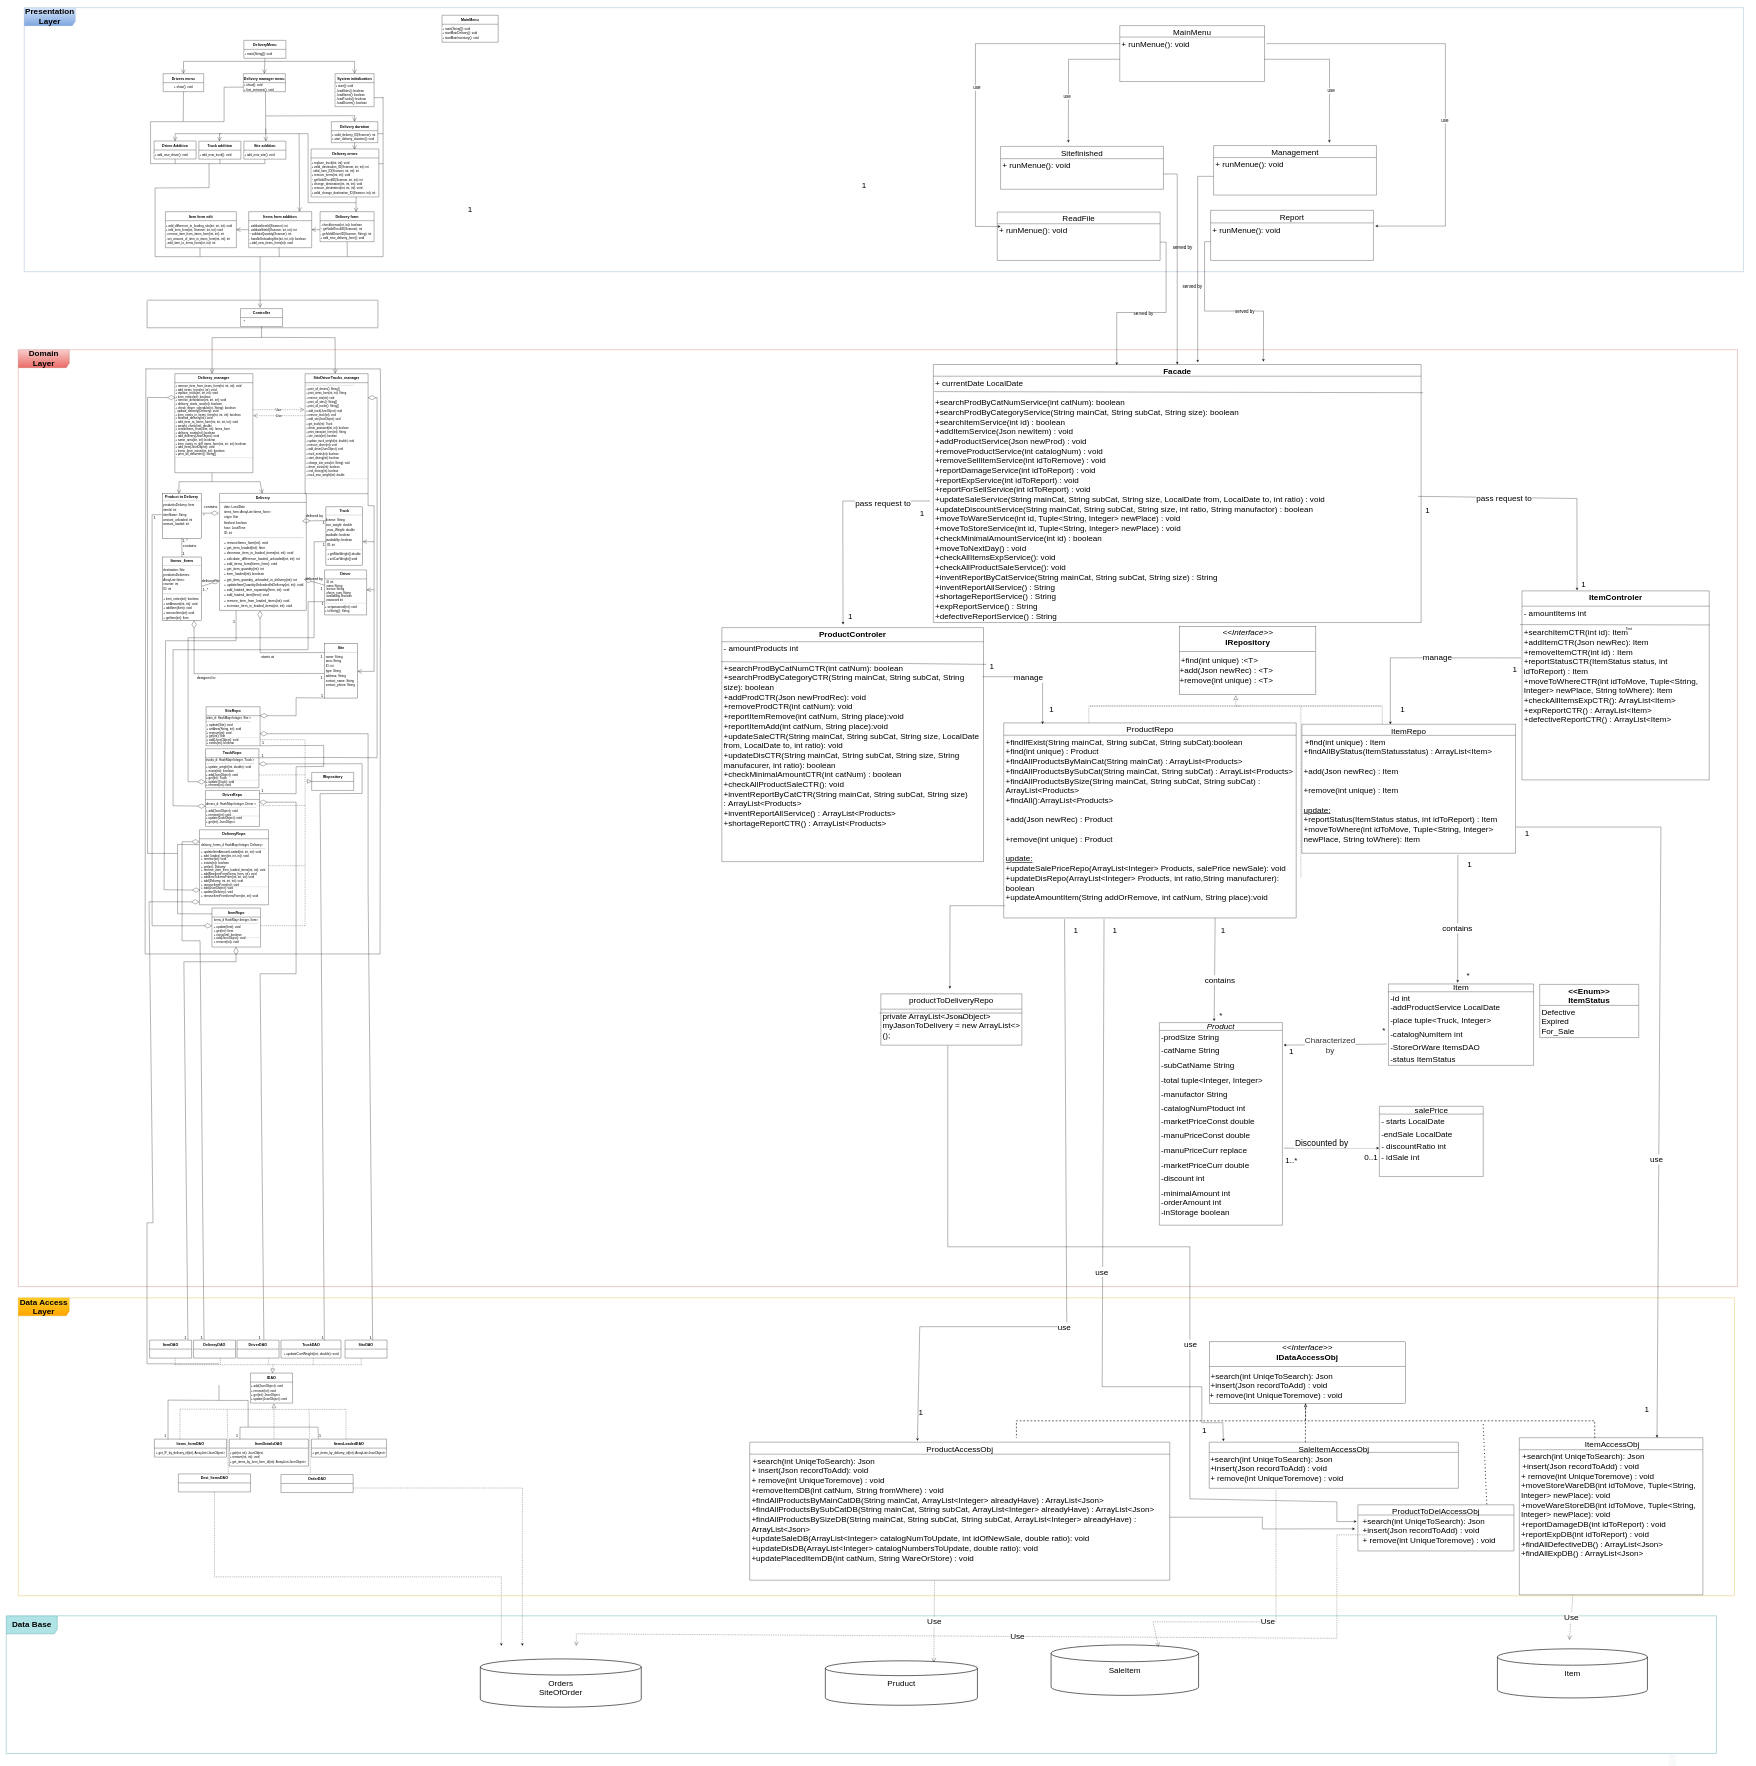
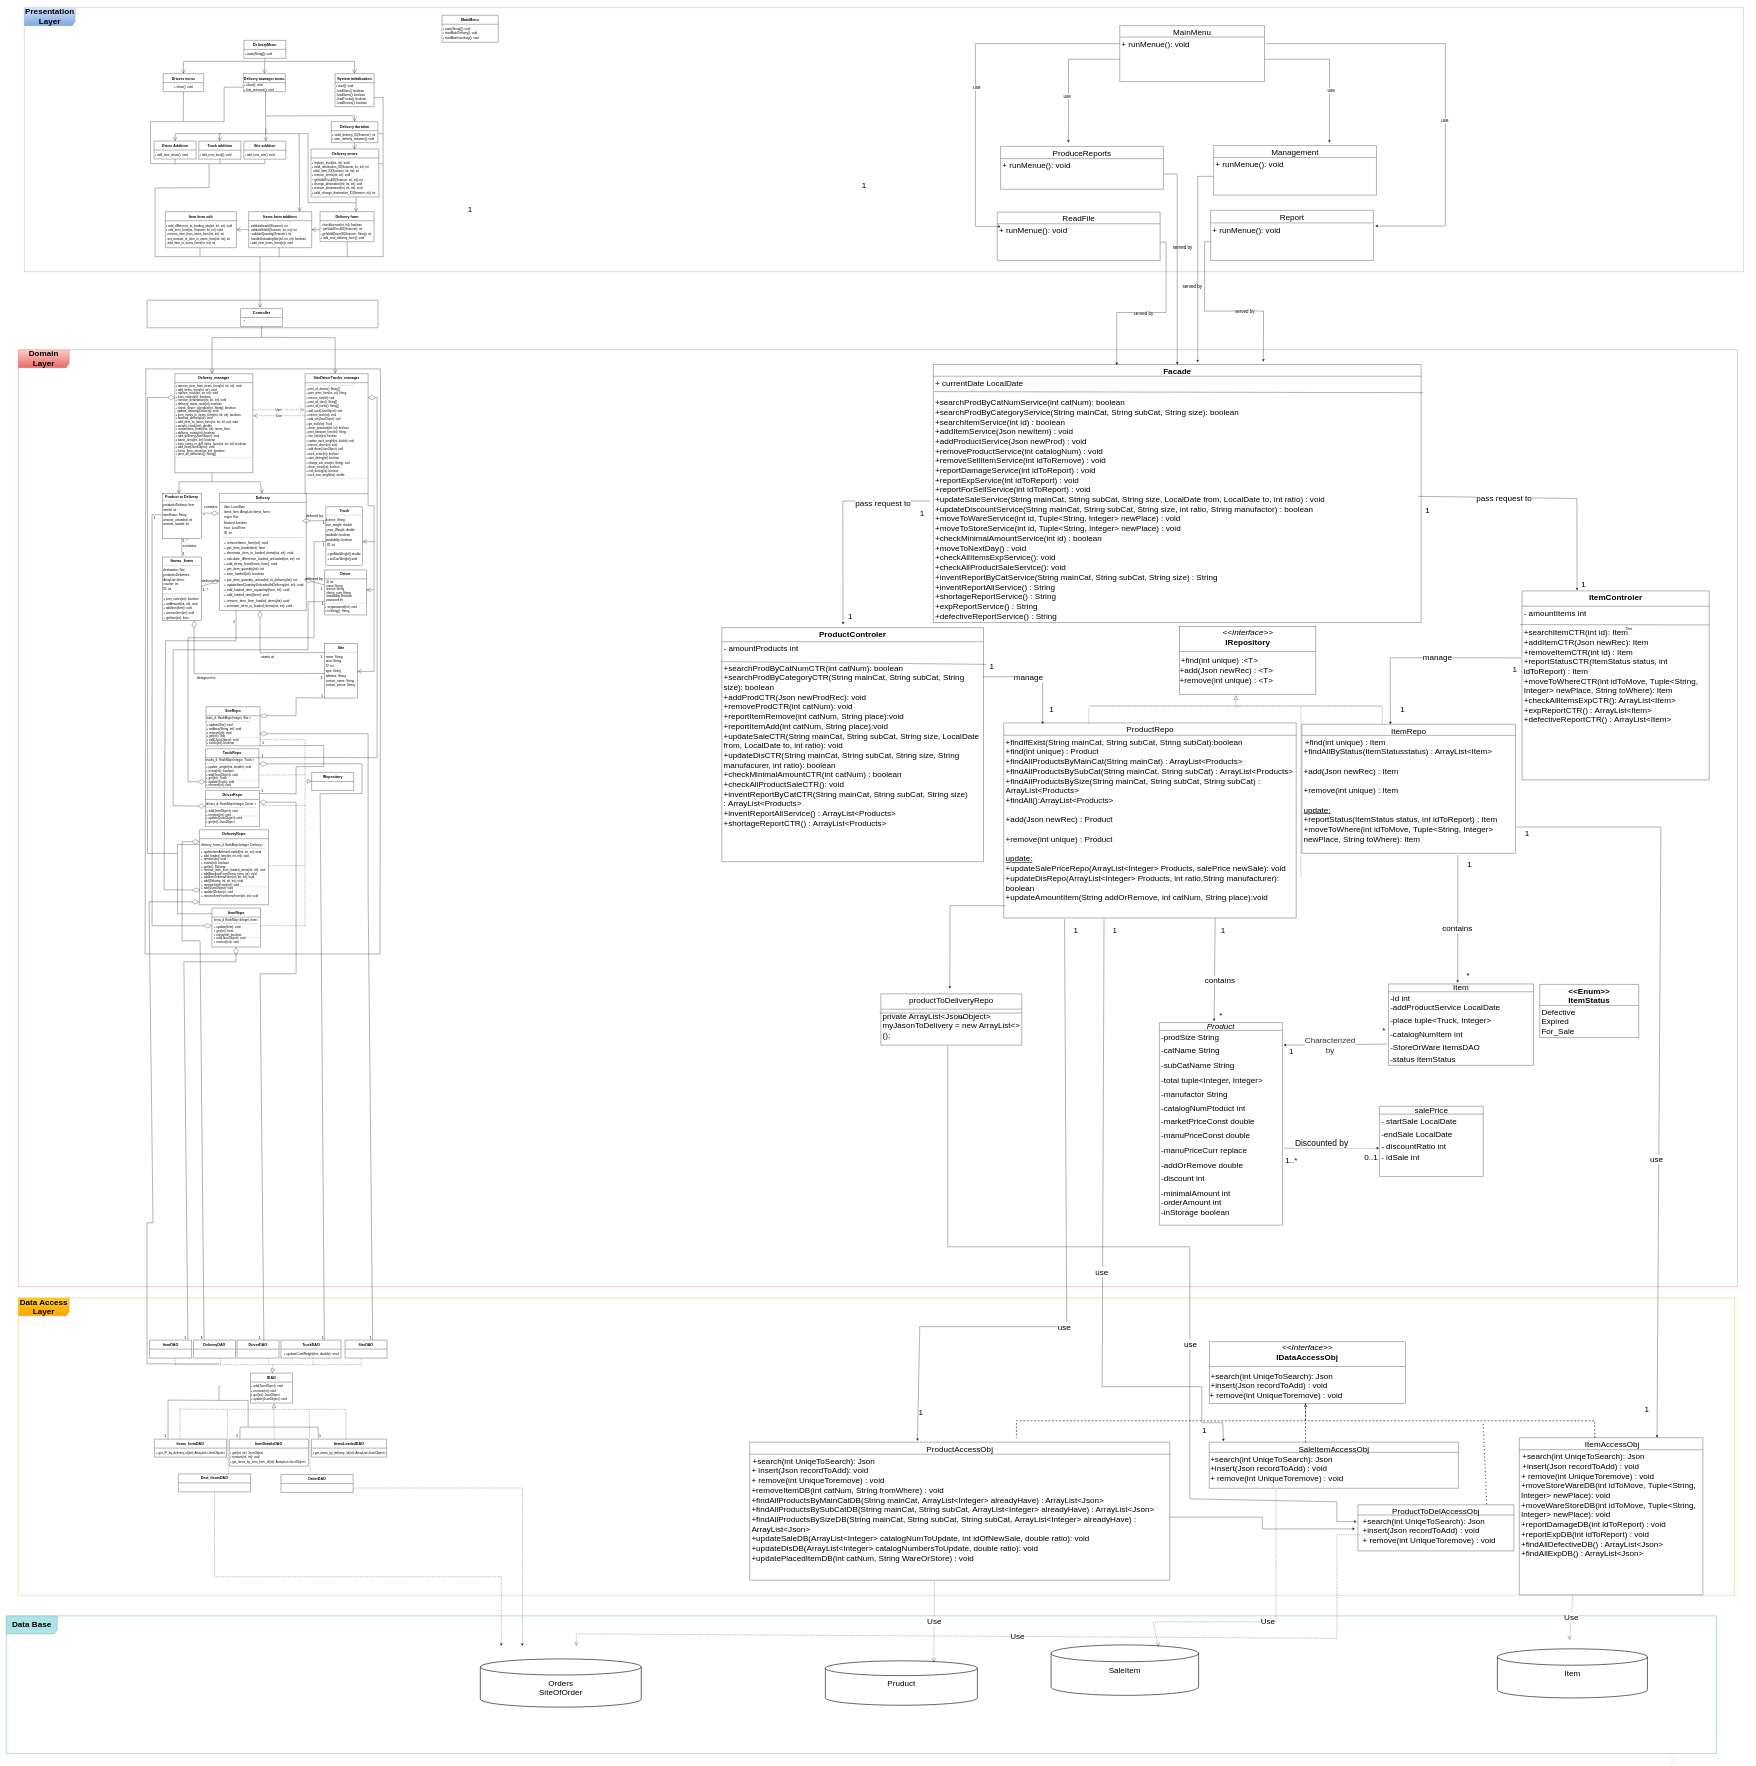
(1082, 153) -> (1082, 153)
(1419, 1121) -> (1424, 1121)
(1210, 1166) -> (1202, 1166)
